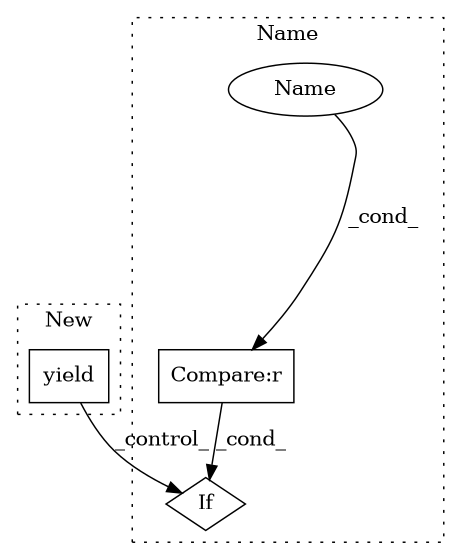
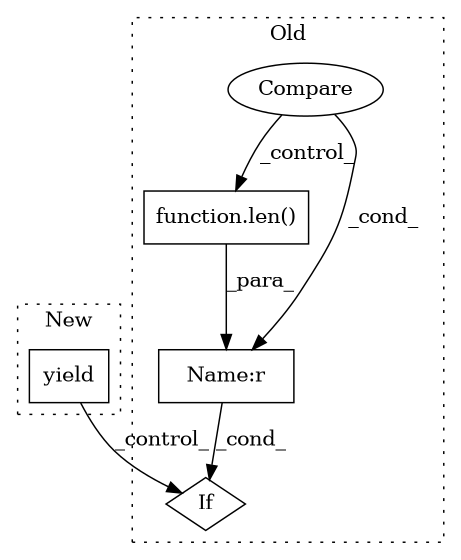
(288, 35) -> (288, 35)
(306, 90) -> (306, 90)
none -> (226, 217)
(226, 376) -> (226, 376)
